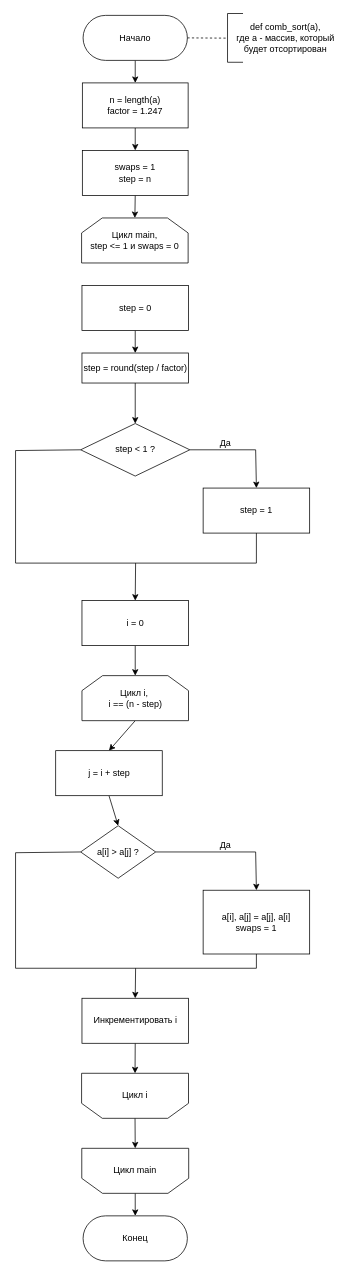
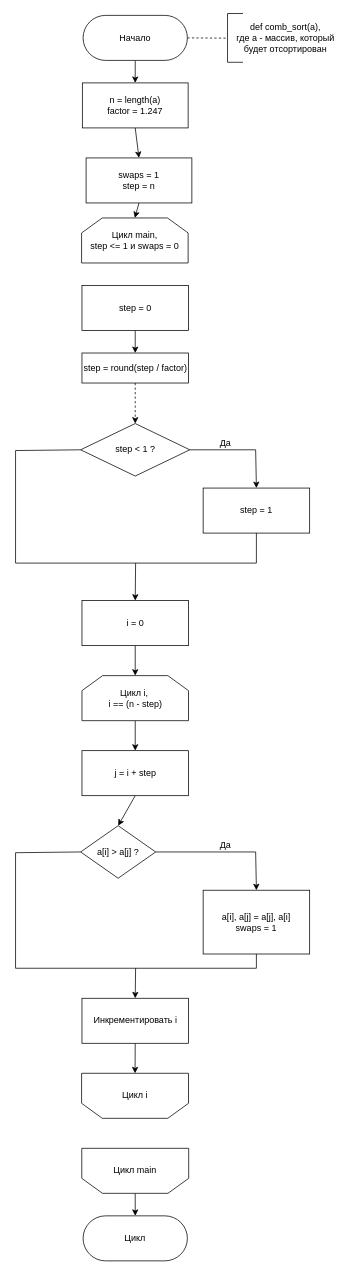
(135, 173) -> (139, 180)
(135, 400) -> (135, 400)
(109, 773) -> (135, 773)
(135, 1140) -> none
(135, 1238) -> (135, 1238)
